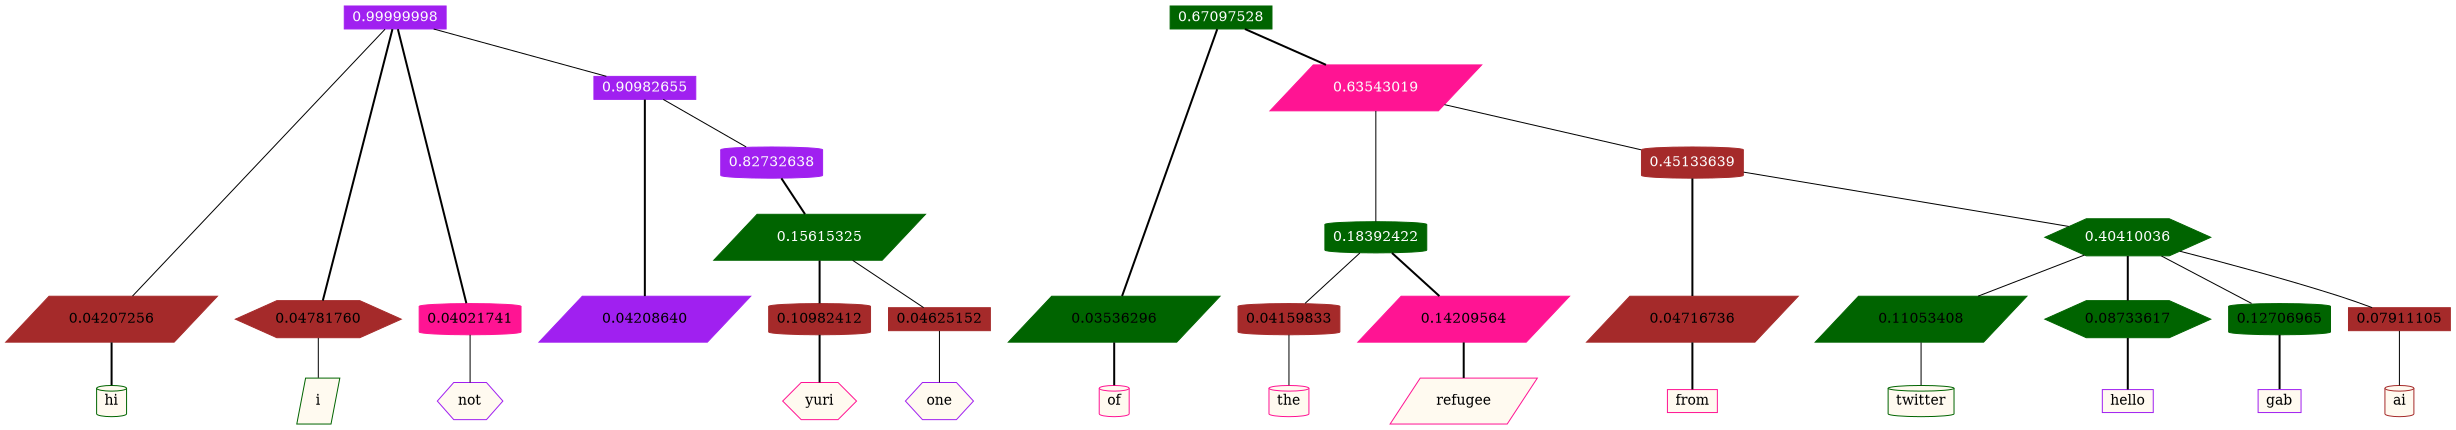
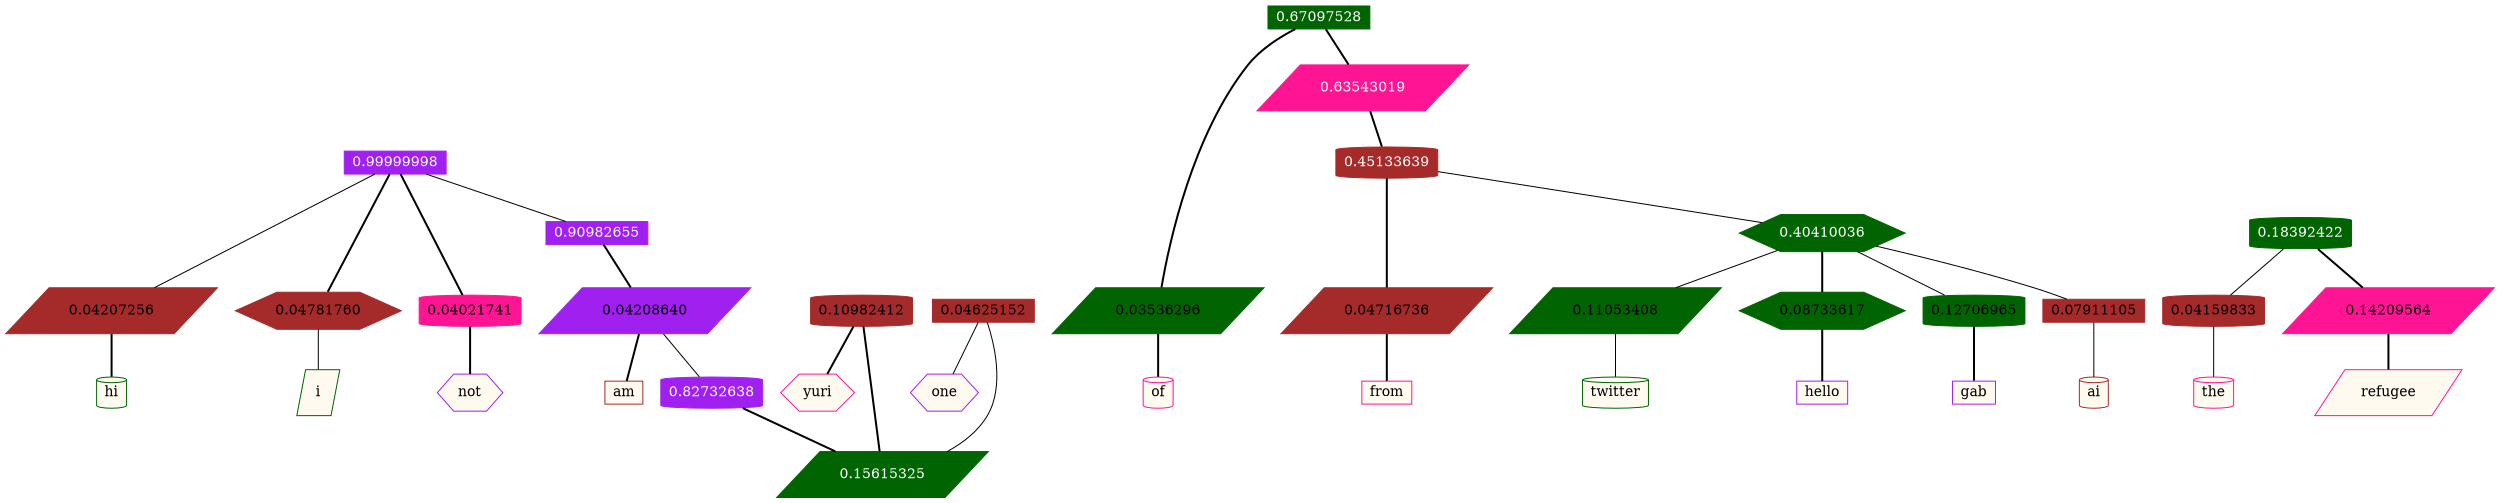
(705, 123) -> (681, 355)
(1543, 127) -> (1376, 129)
(1376, 166) -> none
(470, 359) -> (470, 350)
none -> (624, 393)
